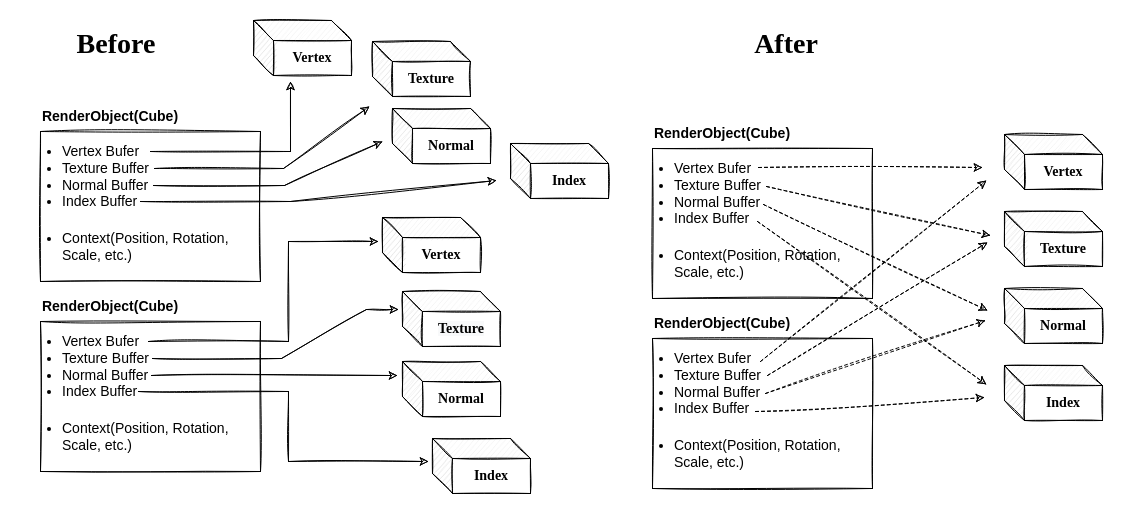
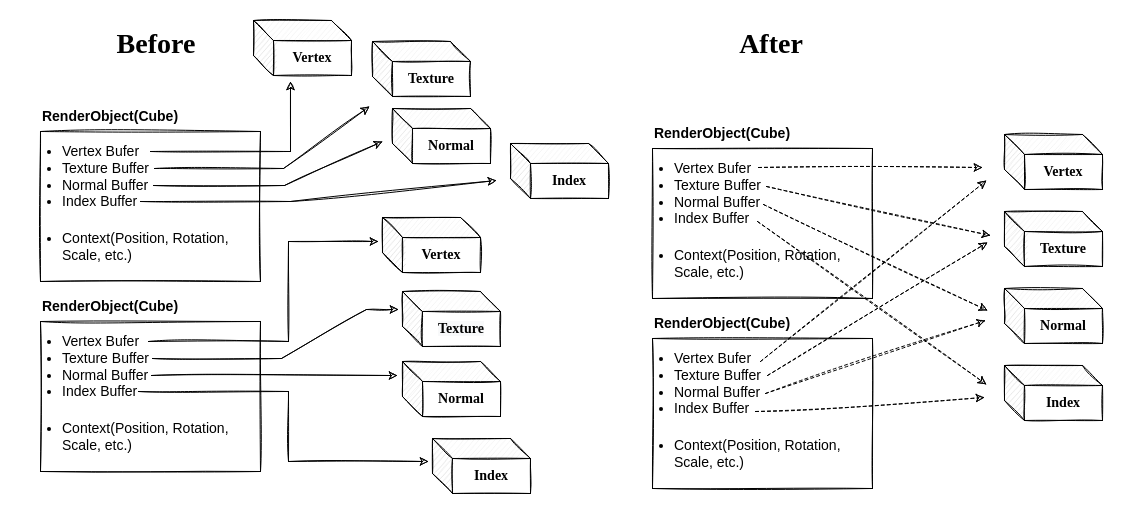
(117, 44) -> (157, 44)
(787, 44) -> (772, 44)
